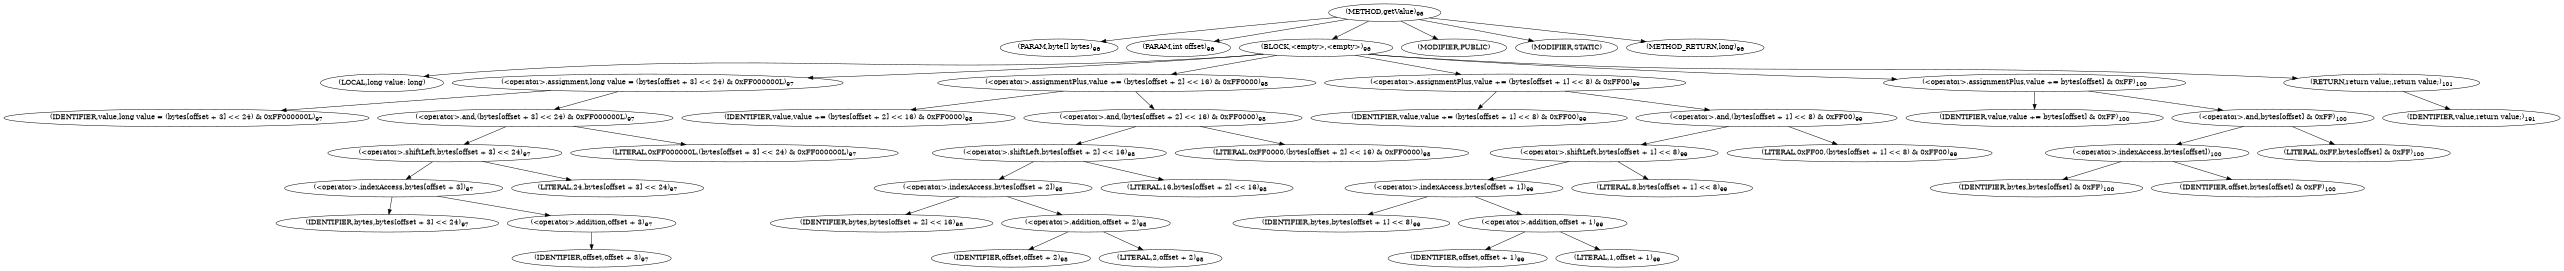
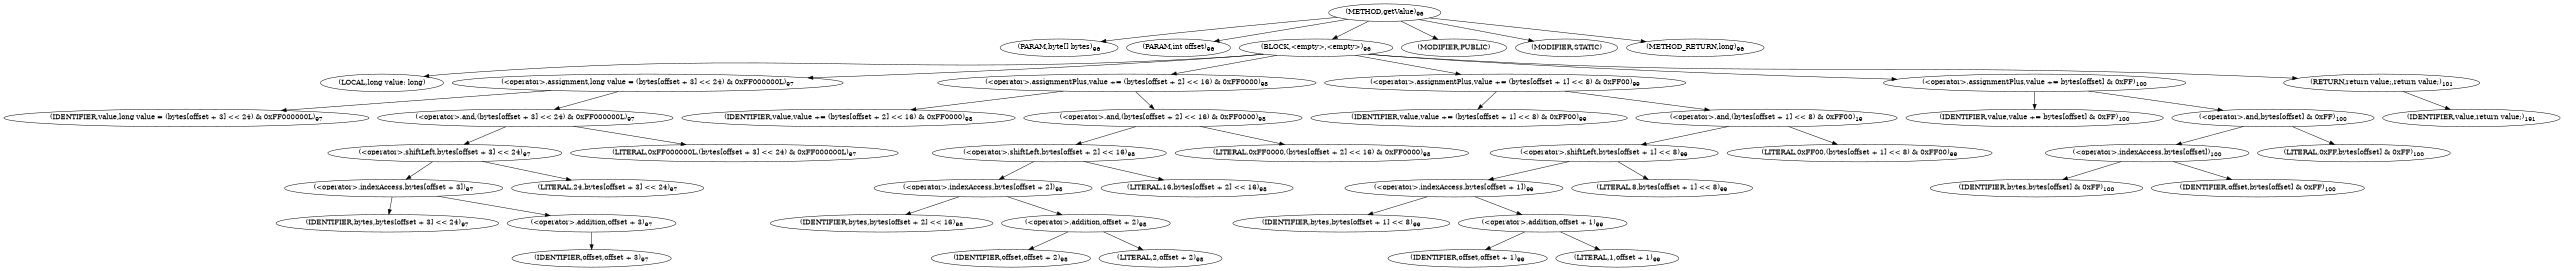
(1859, 117) -> (1859, 117)
